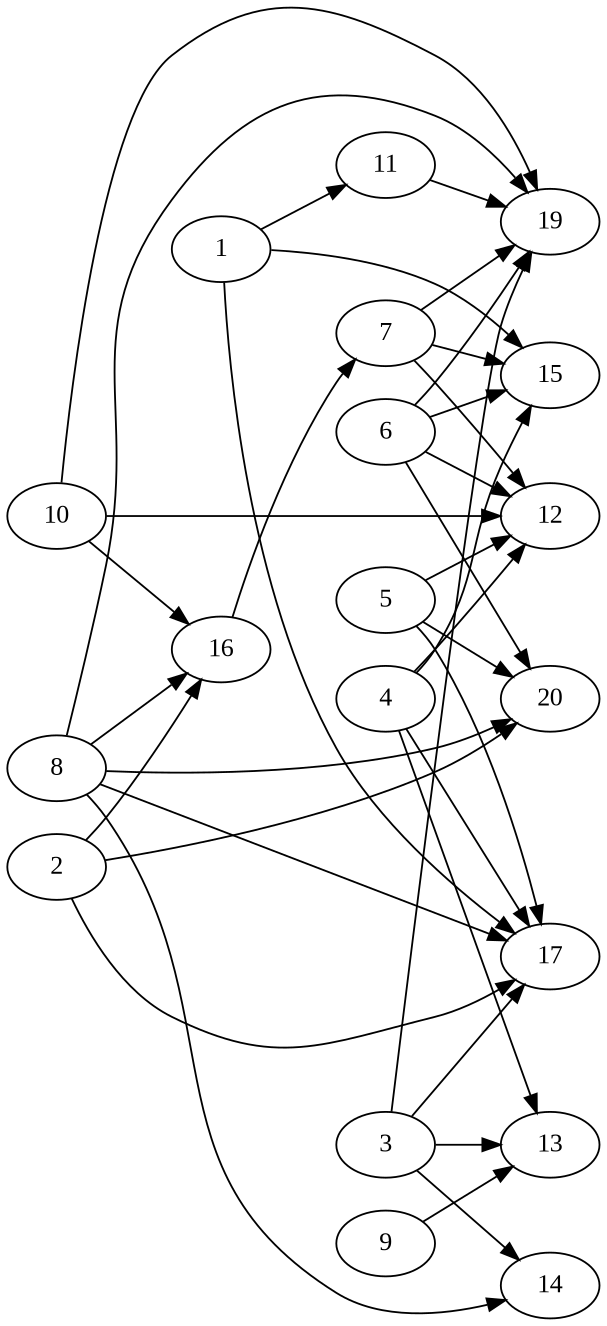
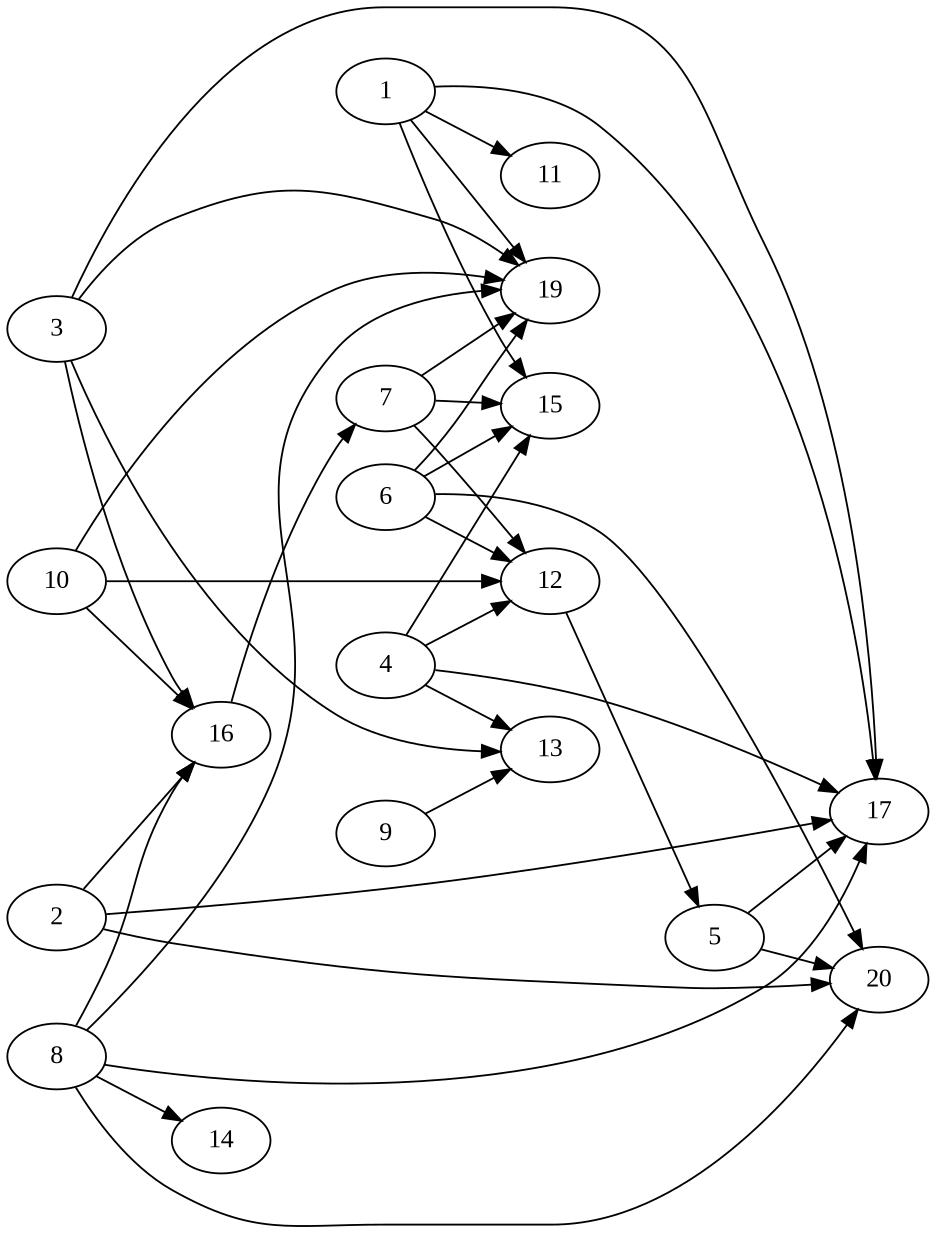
(459, 190) -> (462, 184)
(450, 568) -> (629, 751)
(463, 1211) -> (111, 532)
